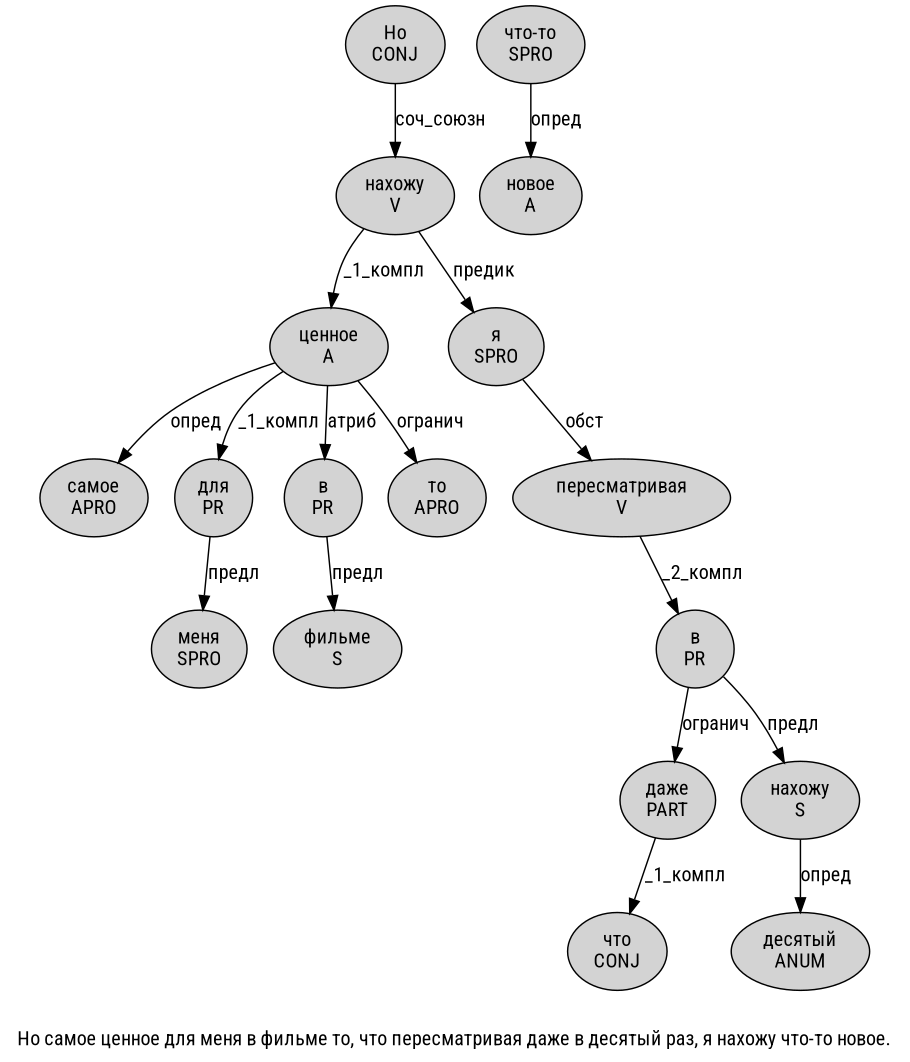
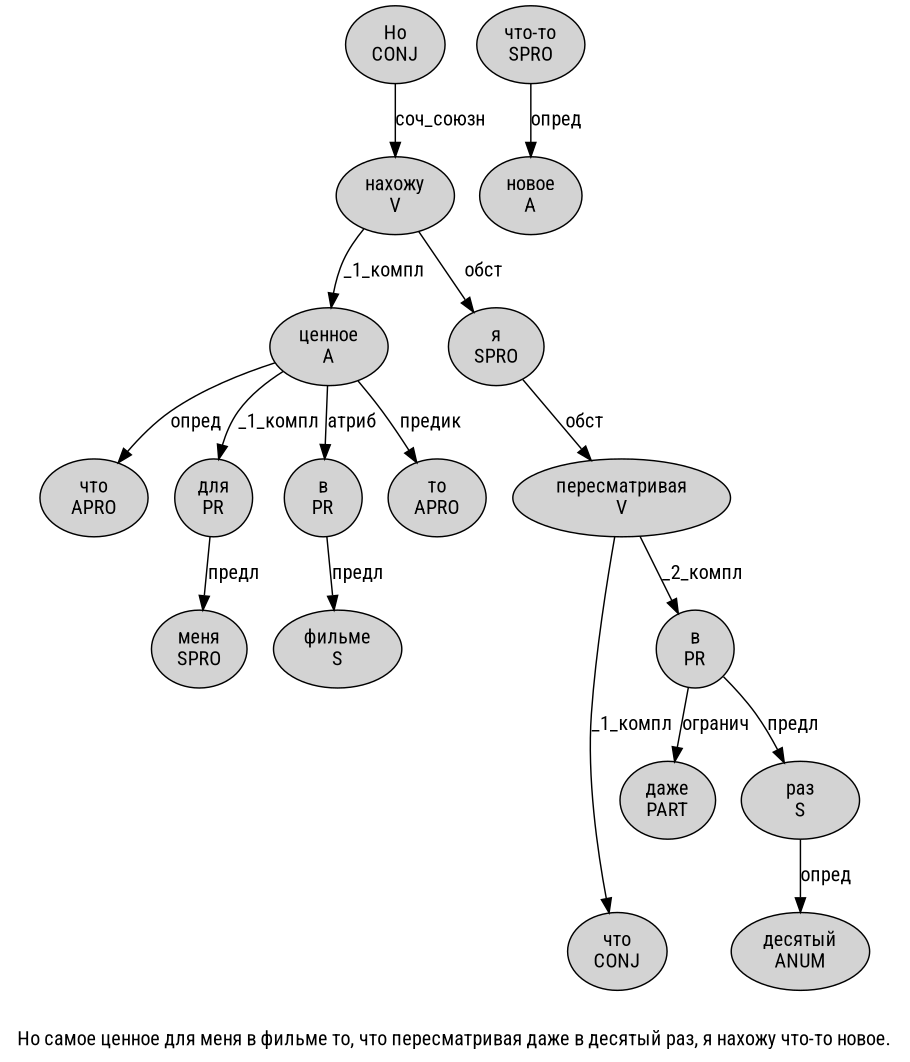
(484, 271) -> (484, 271)
(431, 422) -> (431, 422)
(94, 498) -> (94, 498)
(800, 800) -> (800, 800)
(645, 869) -> (591, 717)
